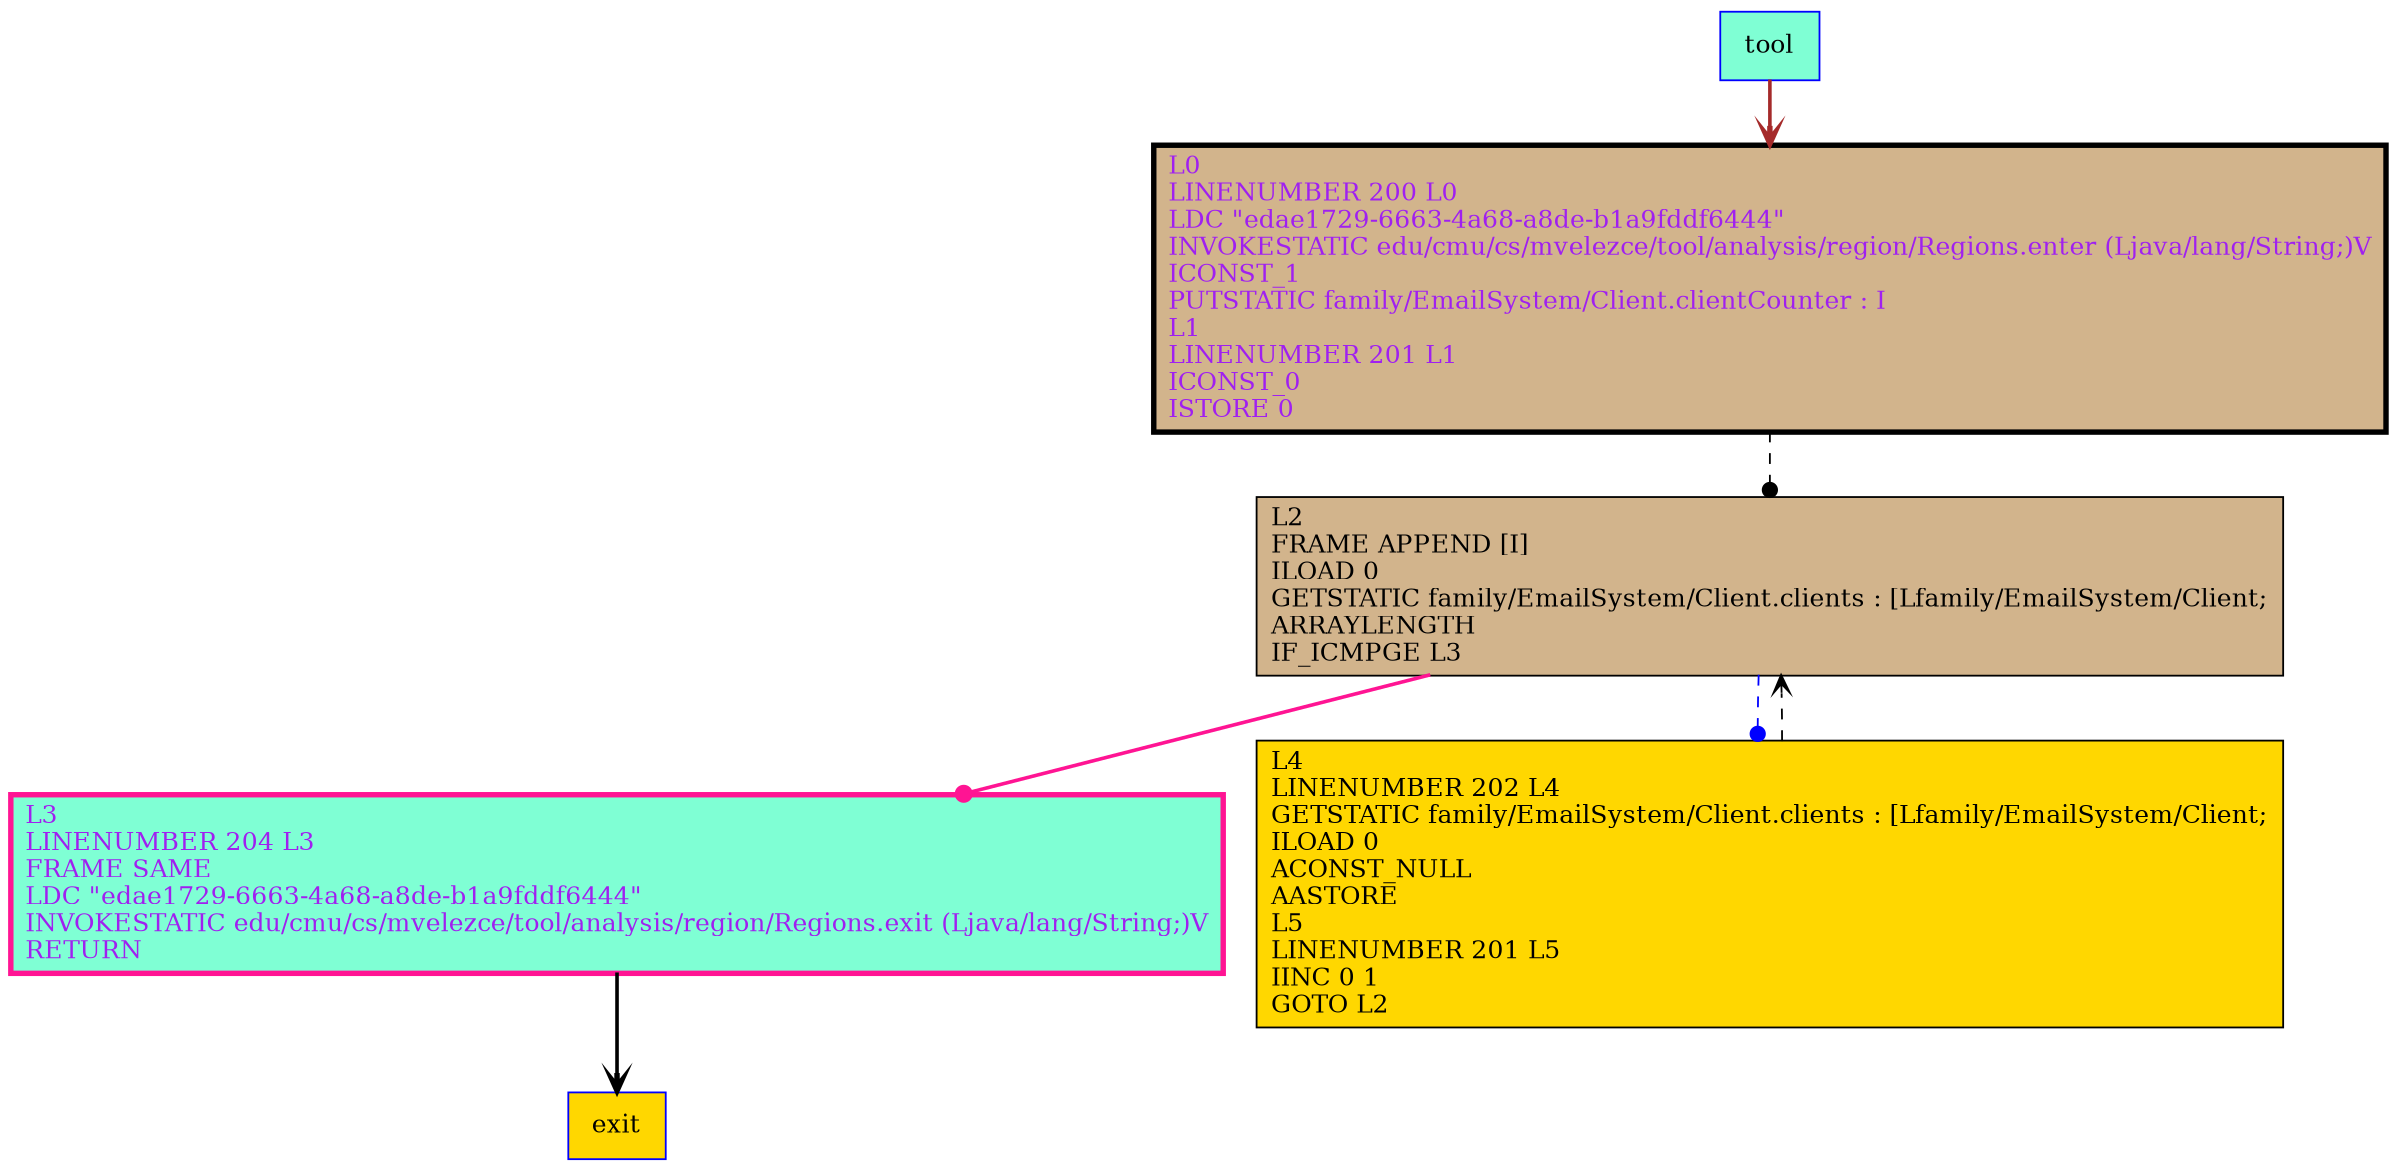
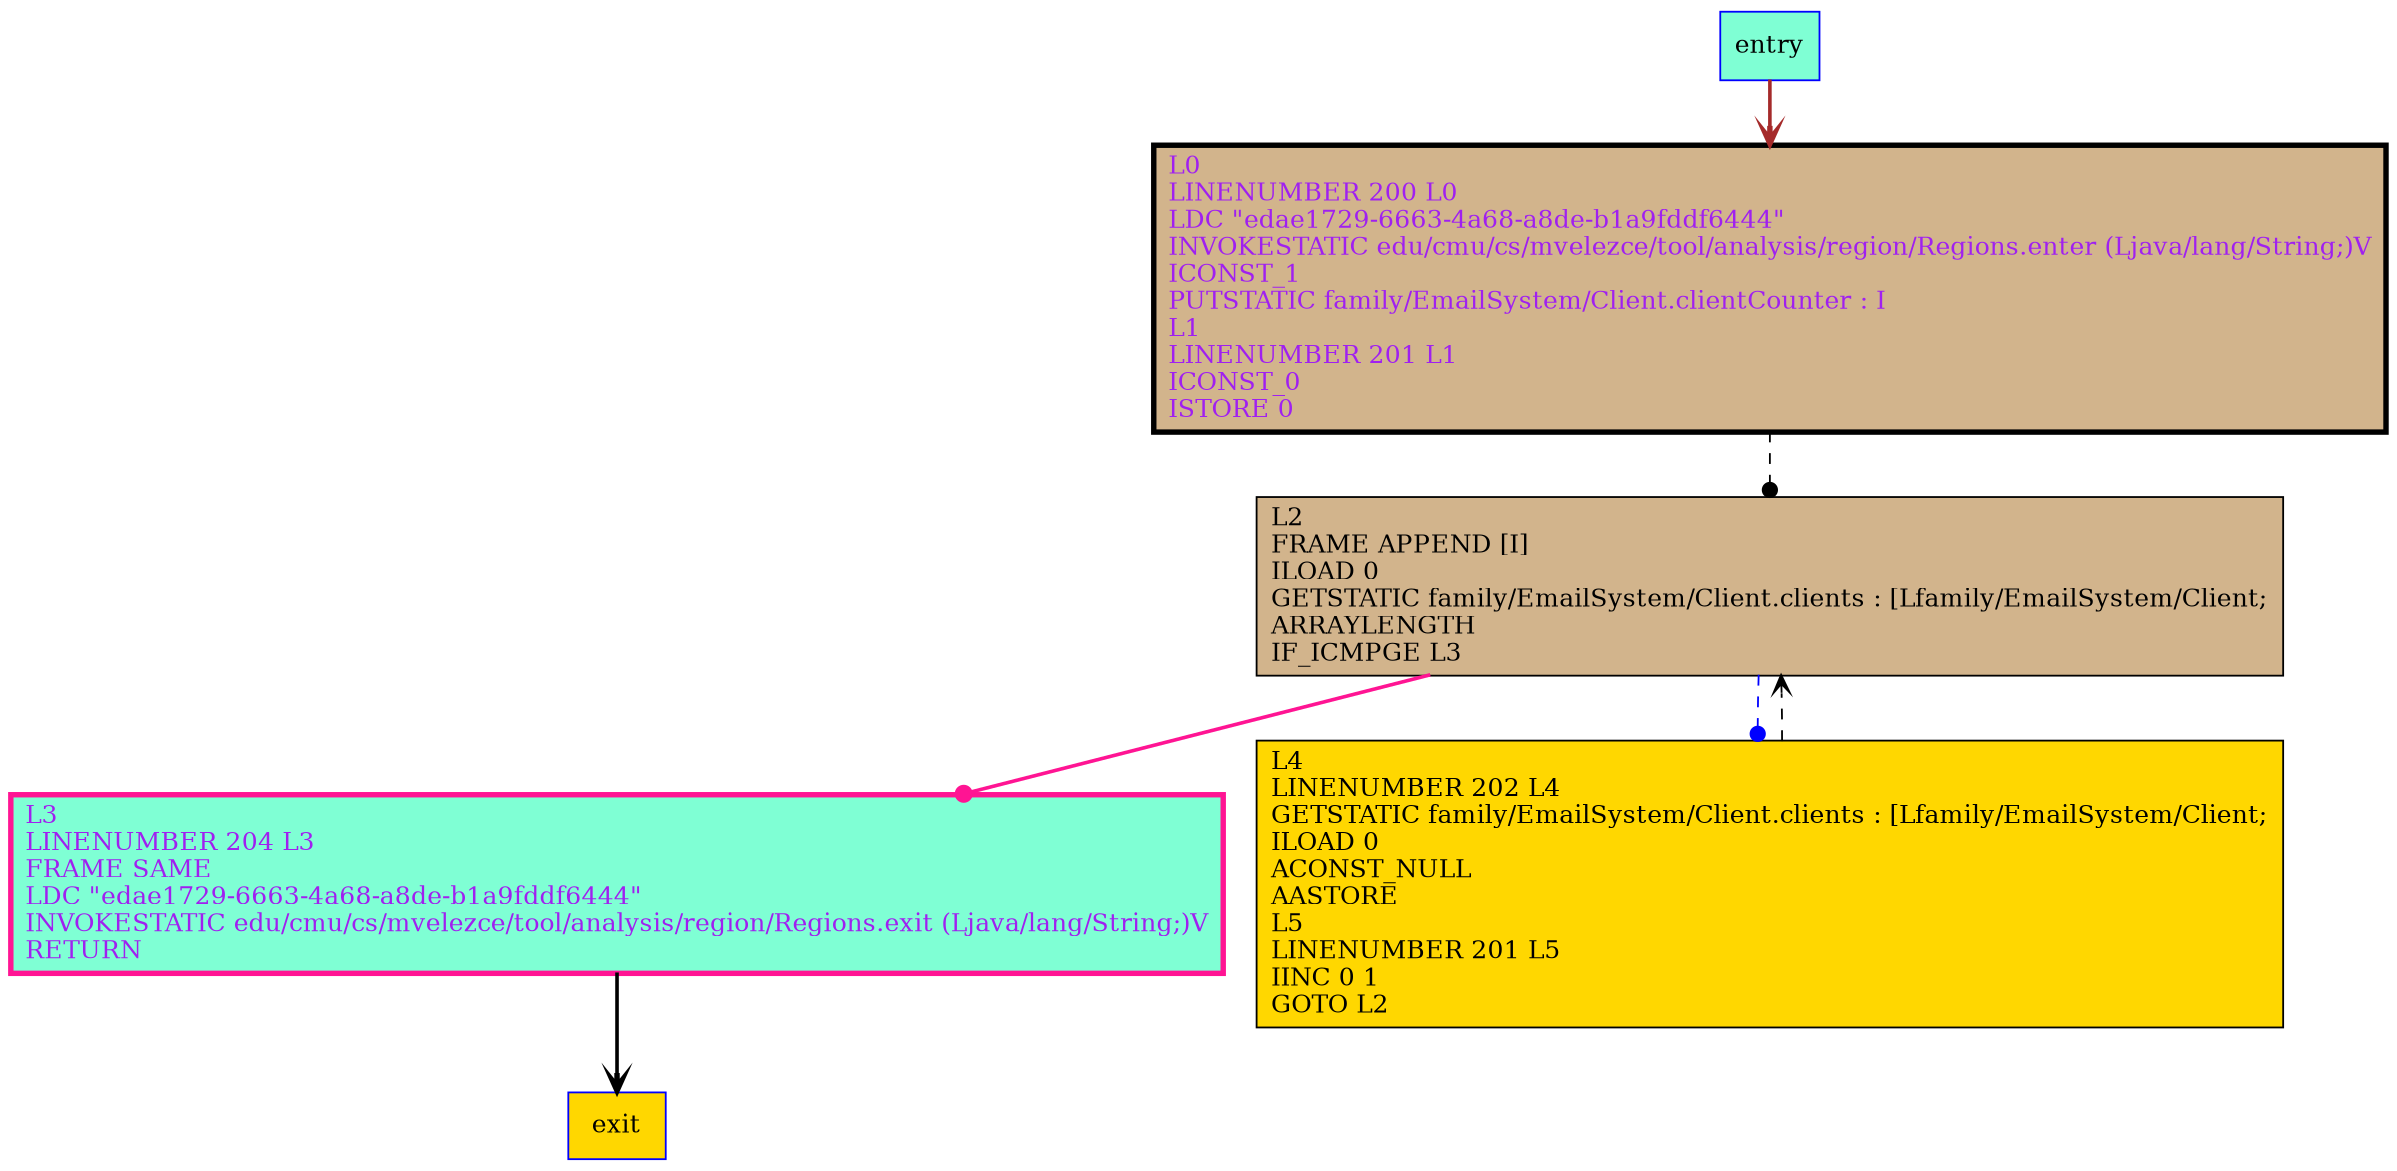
(1770, 46) -> (1770, 46)
